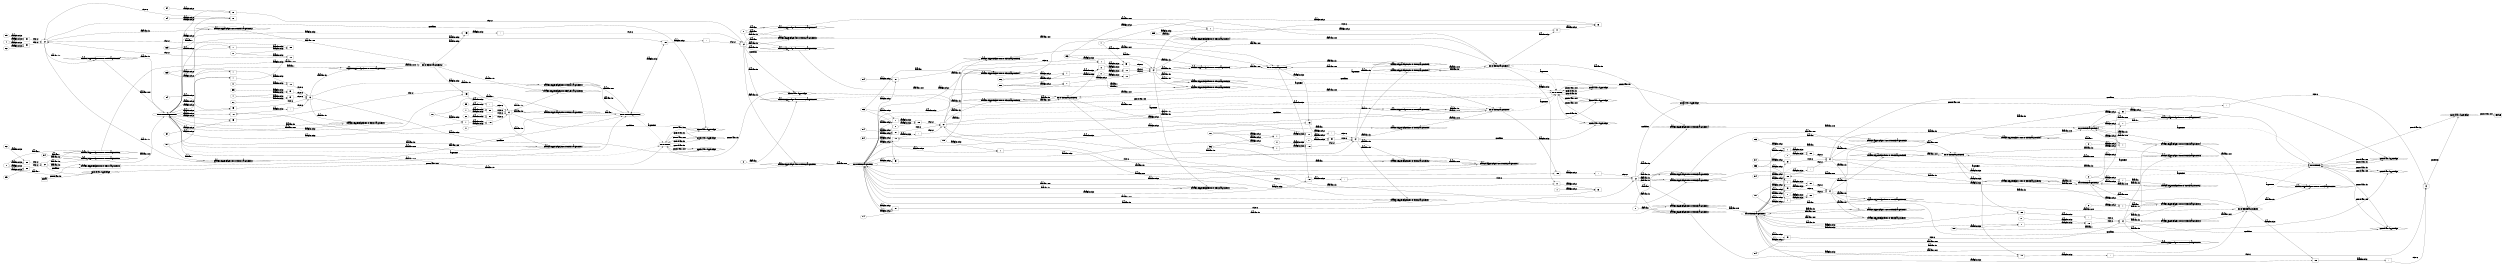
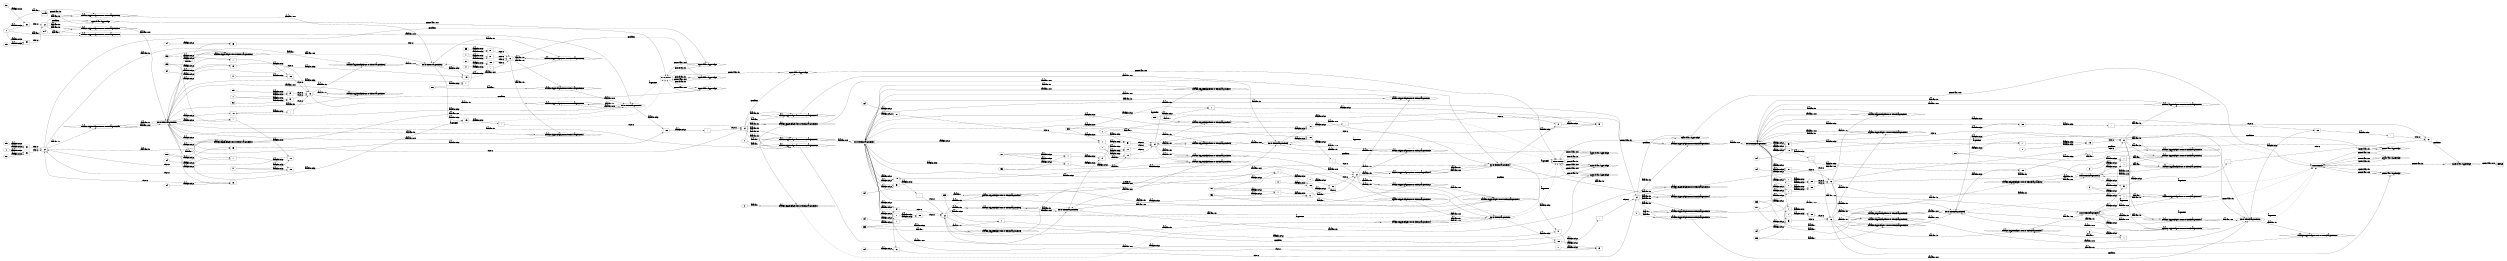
none -> (502, 72)
(608, 113) -> (609, 98)
(1410, 200) -> (1411, 98)
(2226, 214) -> (2228, 199)
